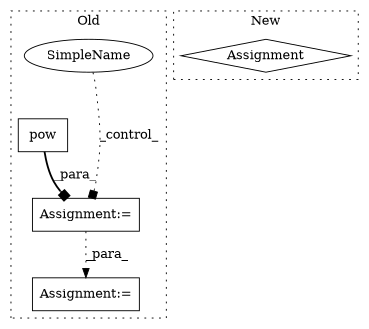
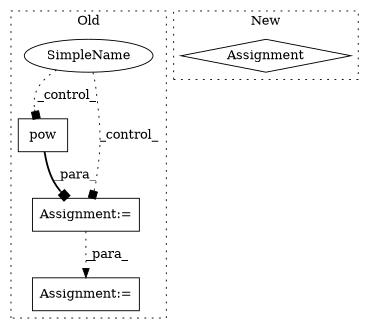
none -> (39, 86)
